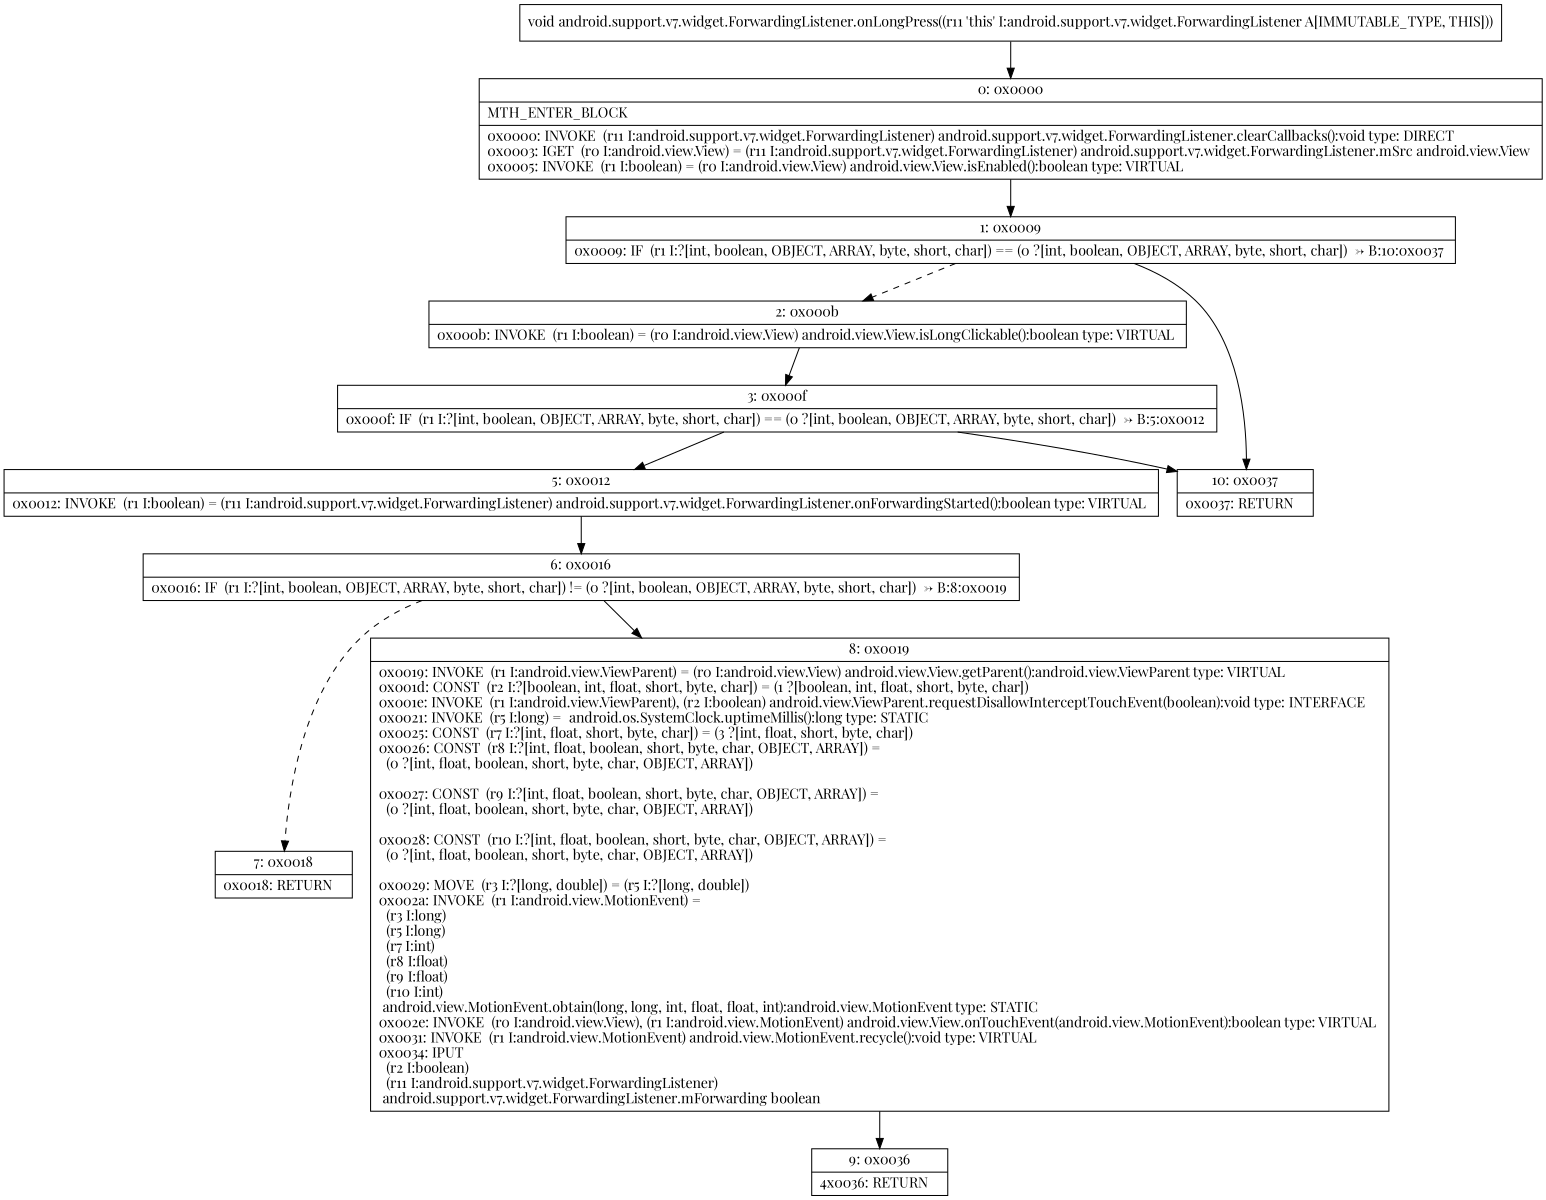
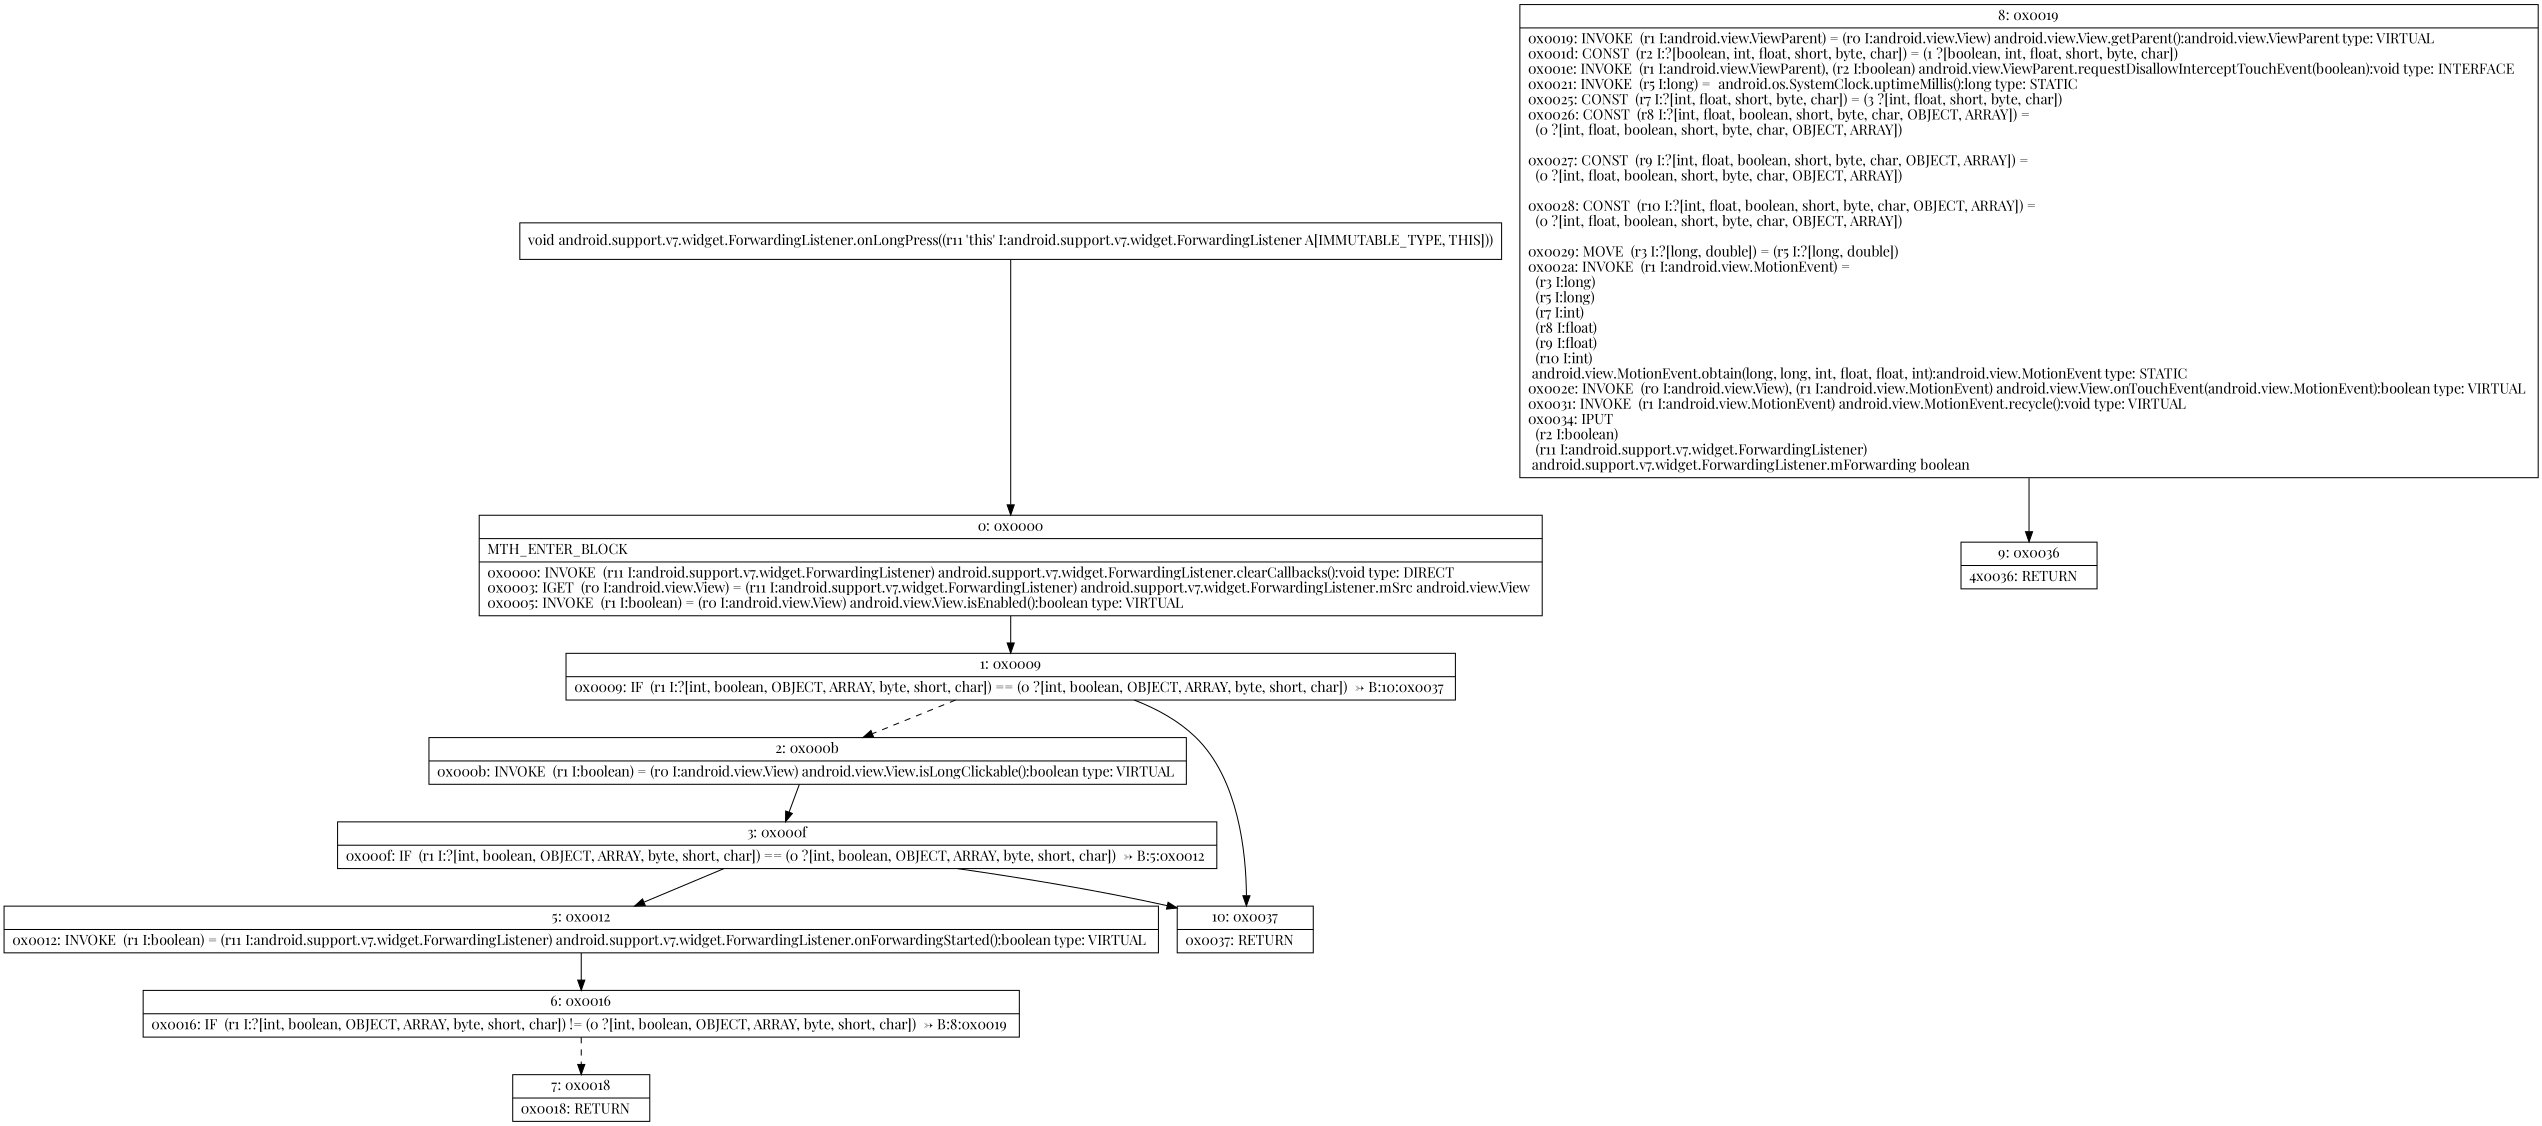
(619, 616) -> none
